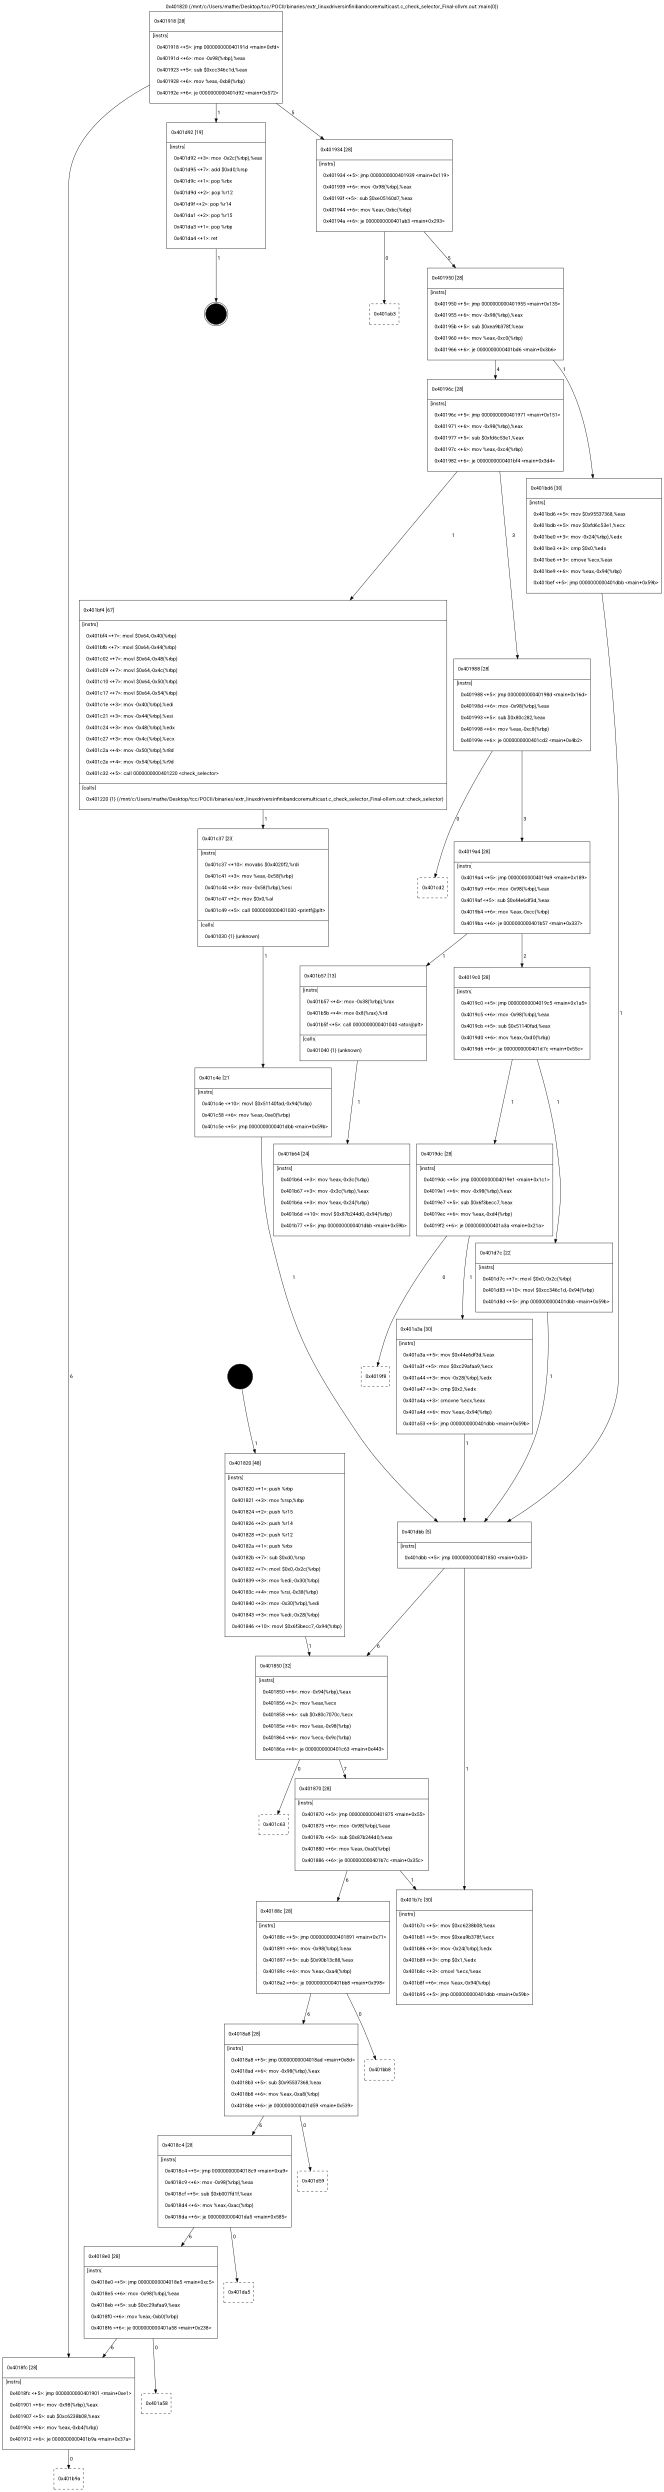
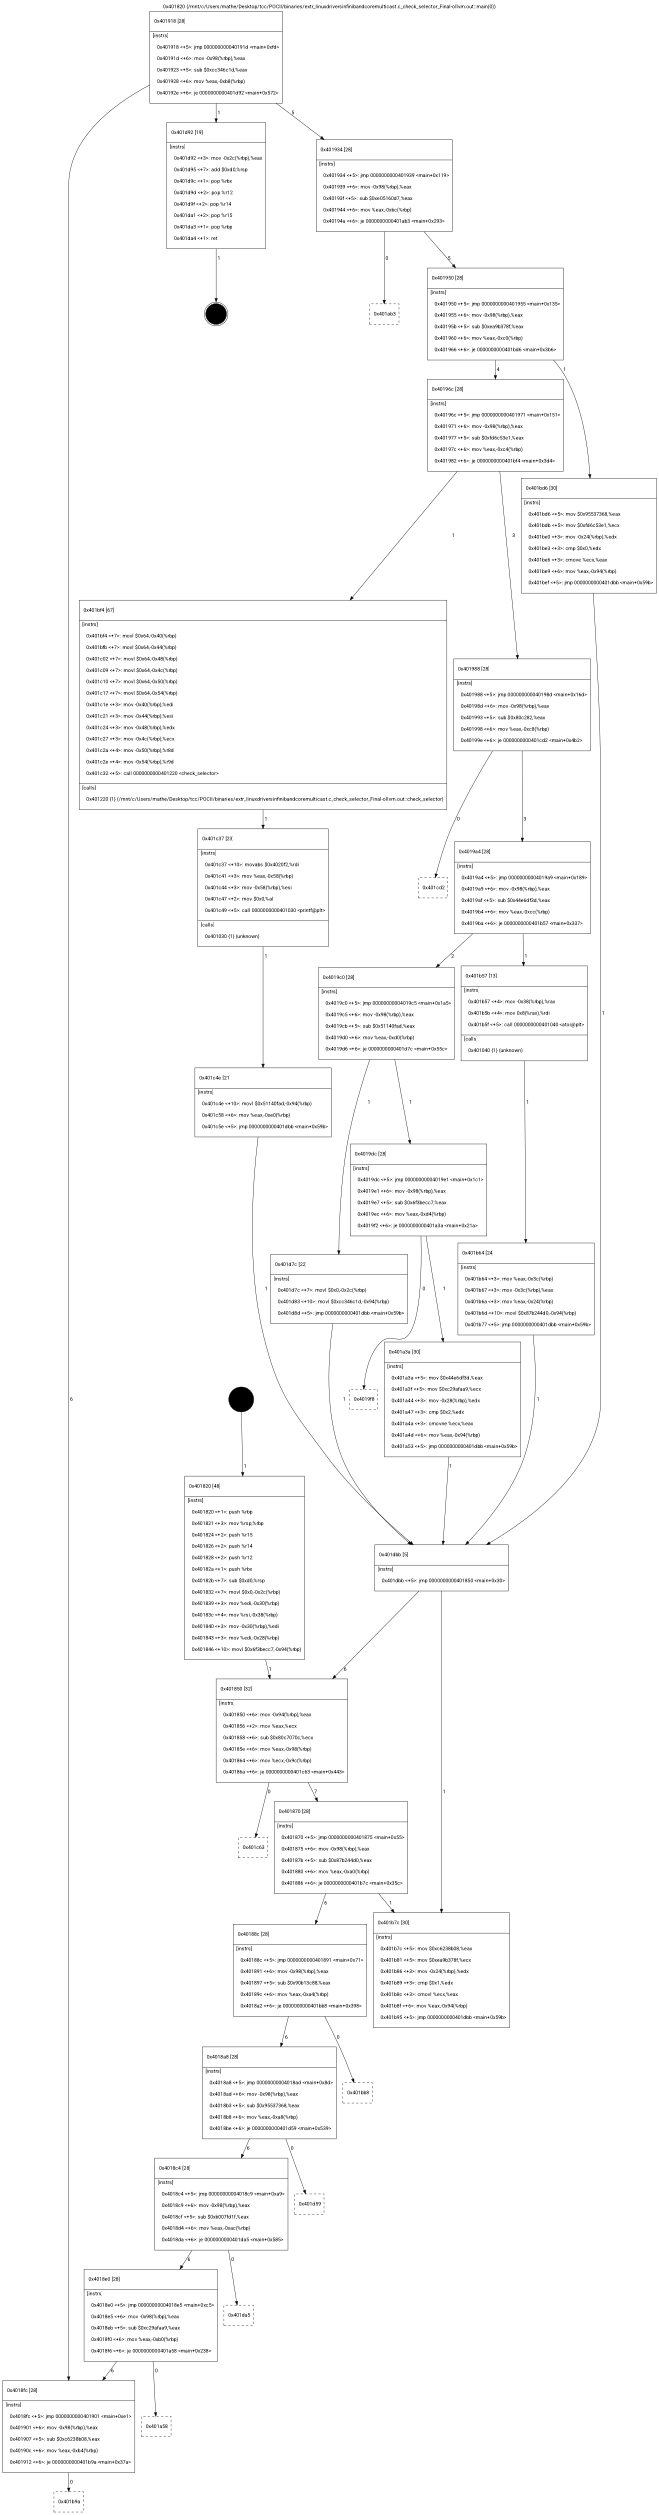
none -> (527, 1447)
